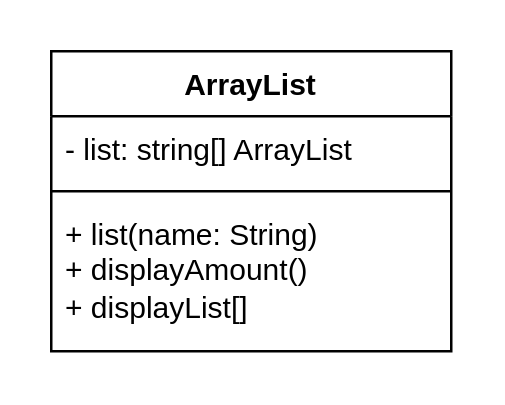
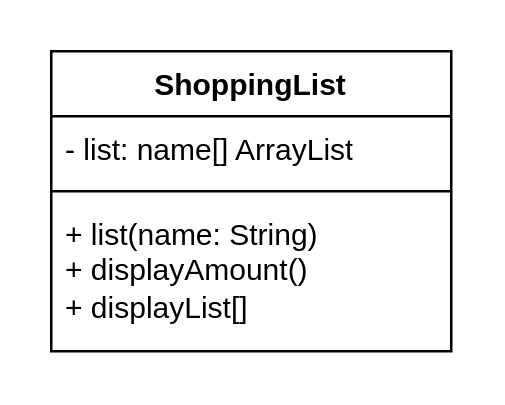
(251, 87) -> (251, 87)
(253, 152) -> (241, 152)
